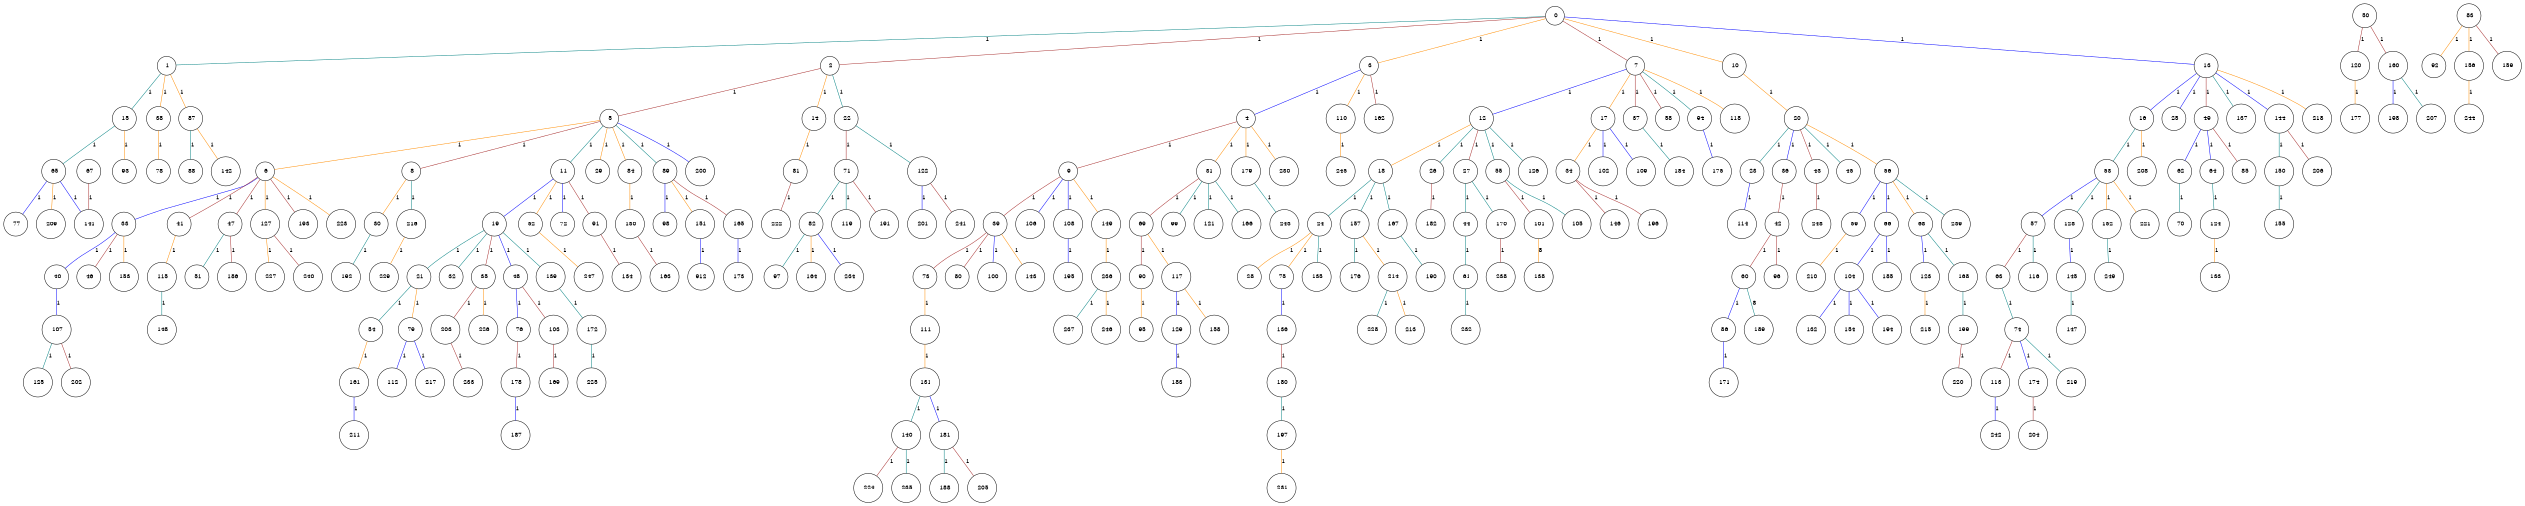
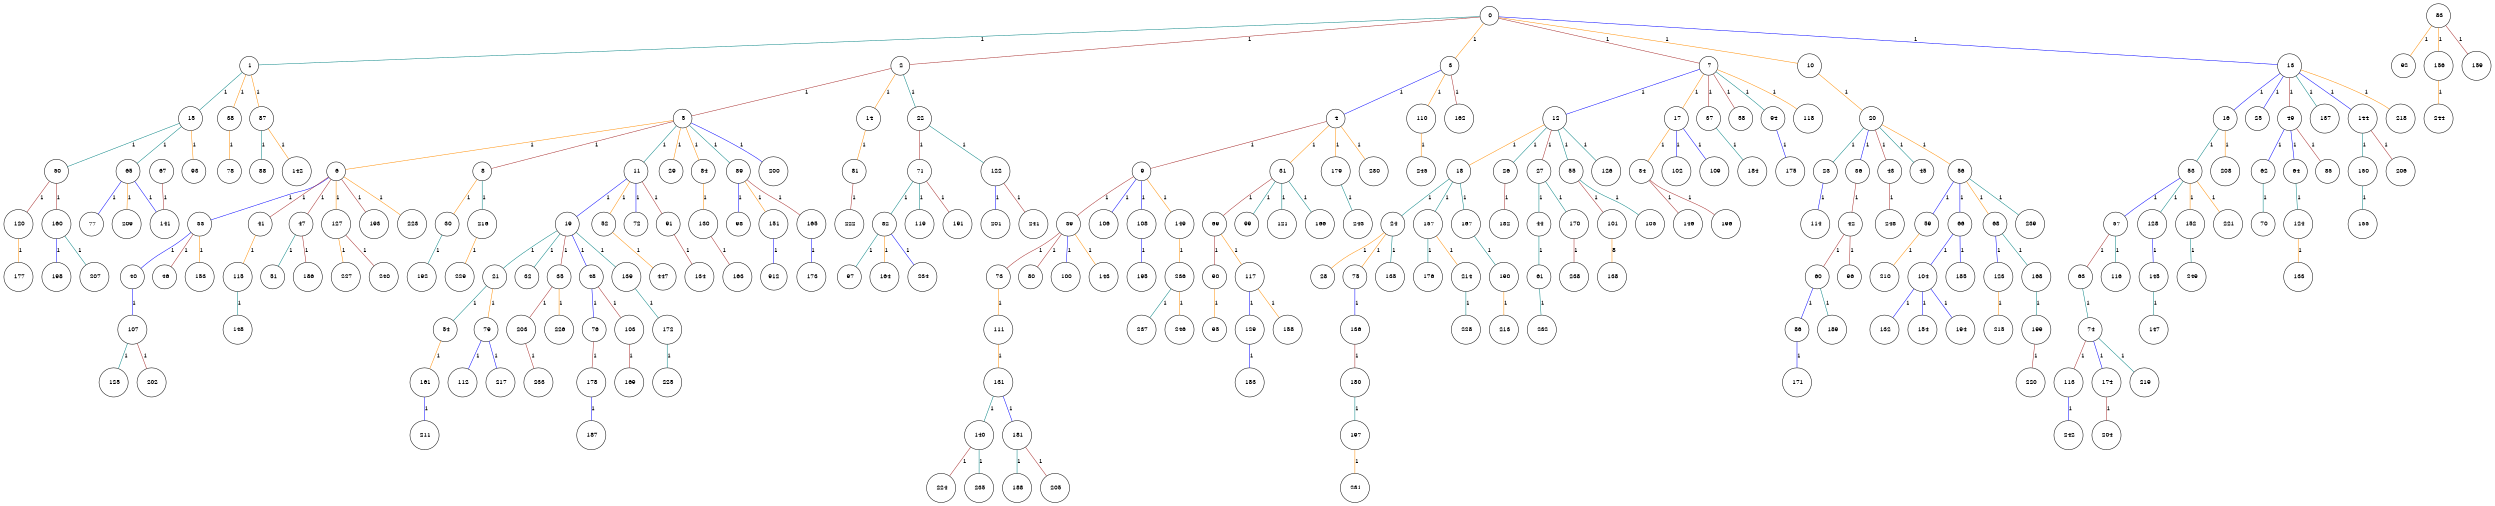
none -> (123, 145)
(589, 277) -> (663, 277)
(1401, 303) -> (1504, 303)
(1754, 303) -> (1828, 303)
